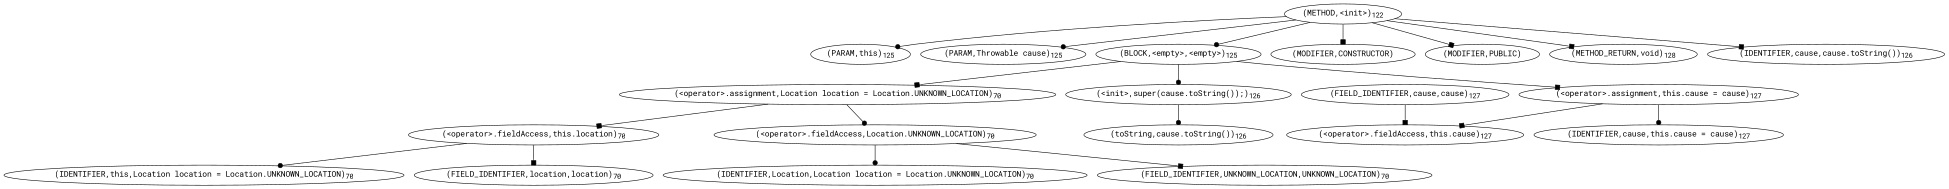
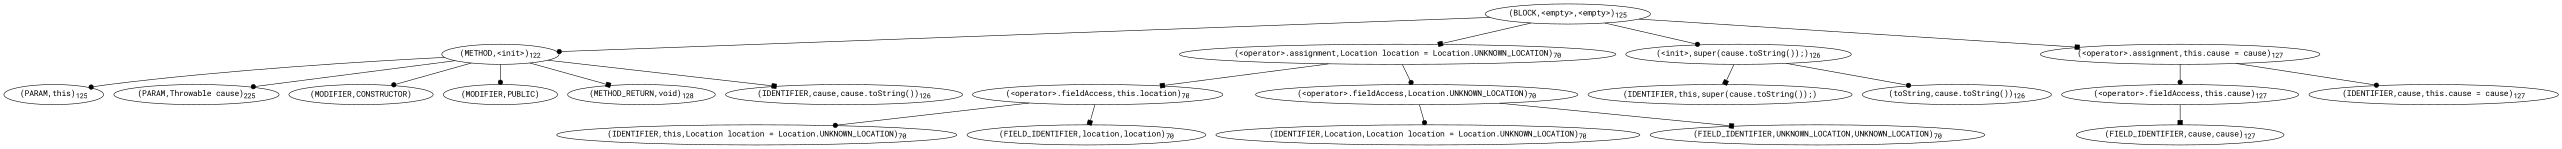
(1343, 31) -> (434, 74)
(1264, 33) -> (1026, 34)
(1410, 33) -> (500, 72)
(1056, 53) -> (250, 94)
none -> (1720, 95)
(1405, 112) -> (2180, 112)
(1534, 114) -> (2180, 72)
